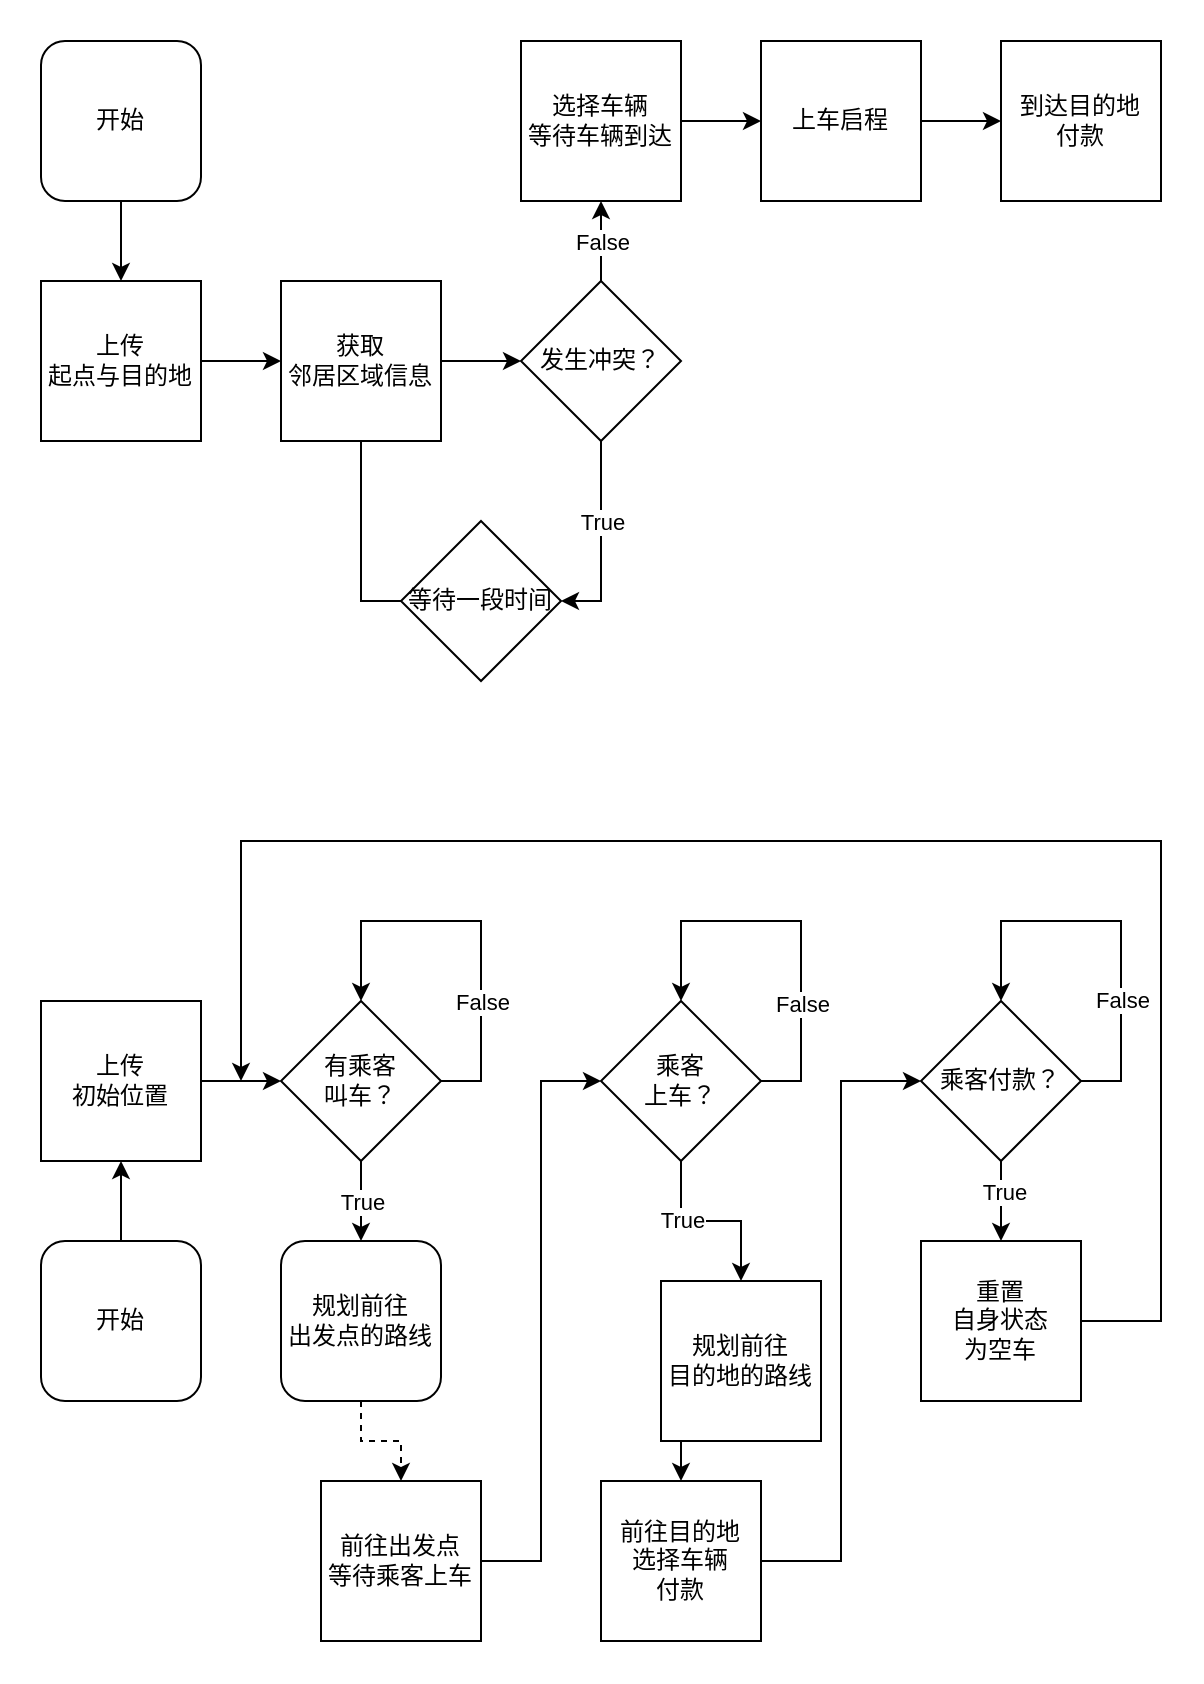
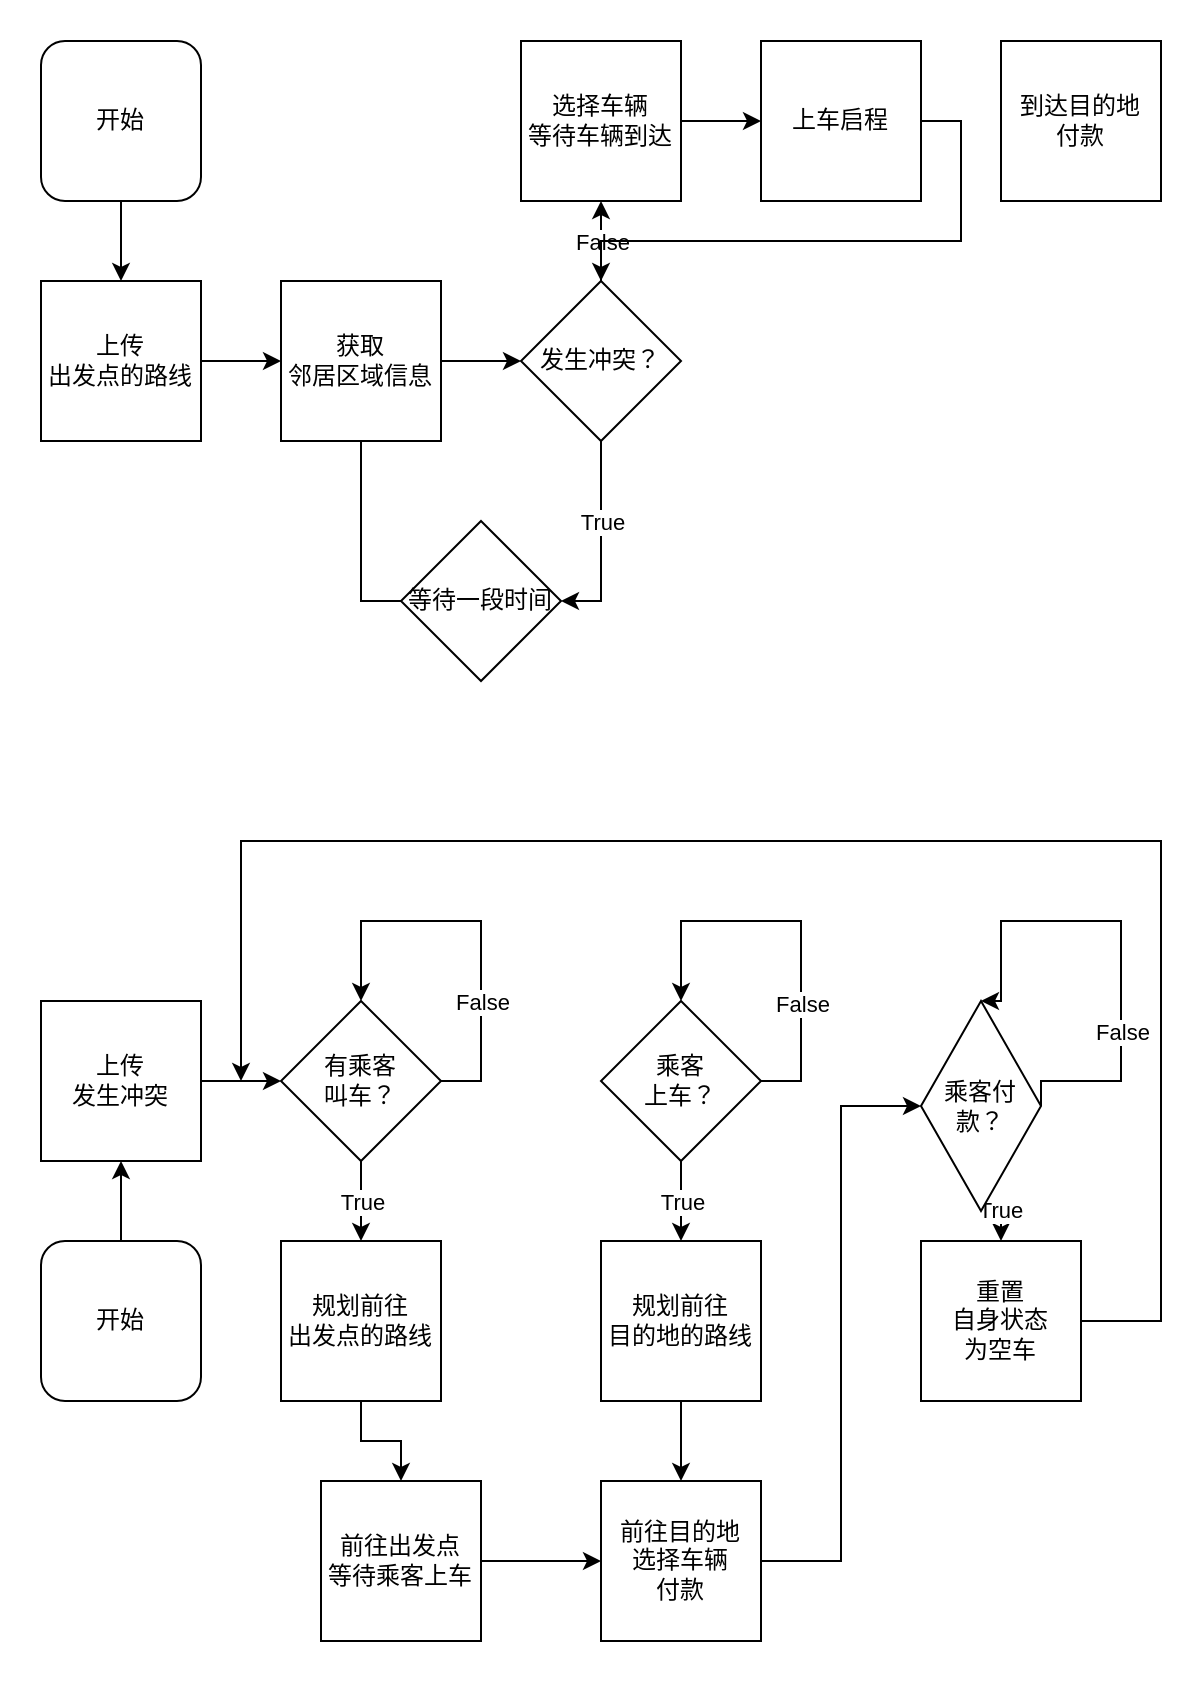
(973, 121) -> (844, 241)
(121, 361) -> (121, 361)
(121, 1081) -> (121, 1081)
(1001, 1081) -> (981, 1106)
(541, 1299) -> (563, 1561)
(361, 1321) -> (361, 1321)
(741, 1361) -> (681, 1321)
(376, 1441) -> (376, 1441)
